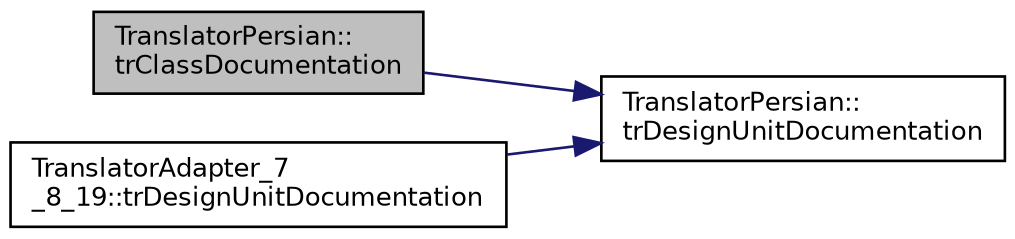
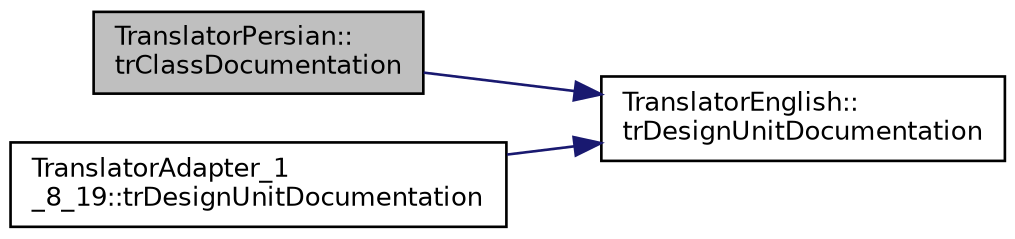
(803, 119) -> (803, 119)
(258, 185) -> (258, 185)
